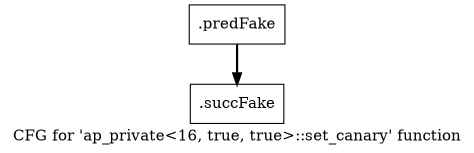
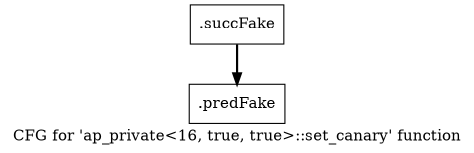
(237, 59) -> (237, 59)
